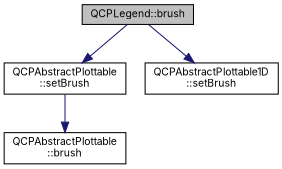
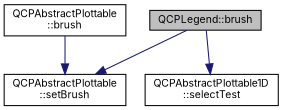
(212, 79) -> (212, 90)
(65, 108) -> (65, 50)
